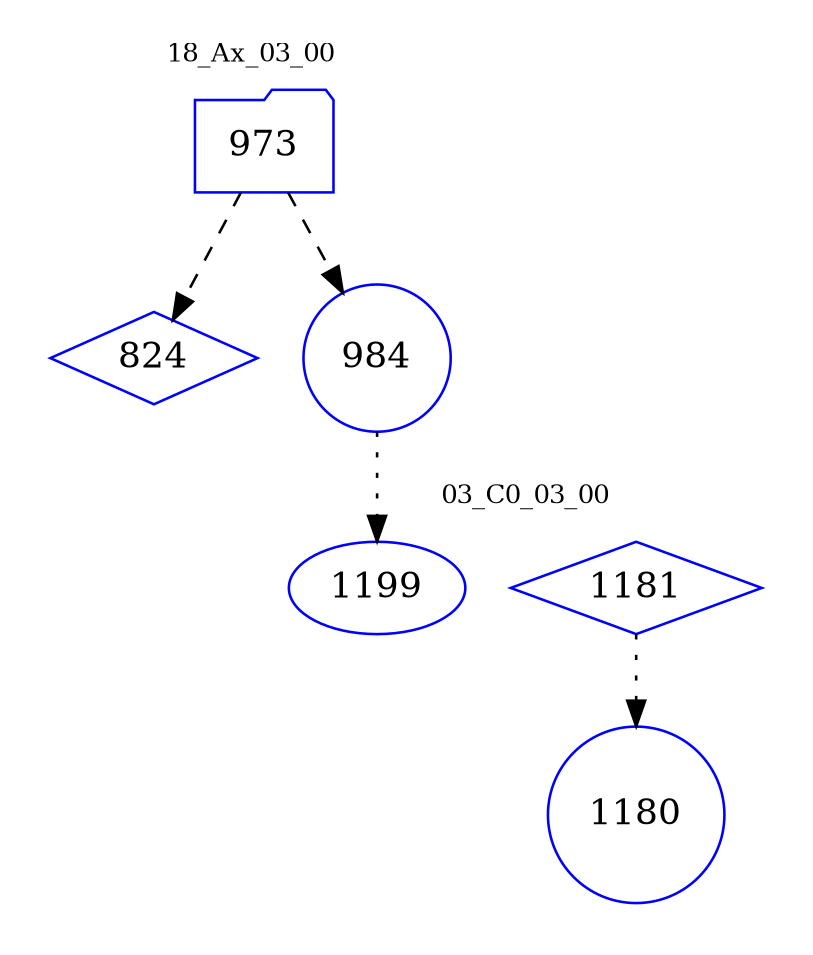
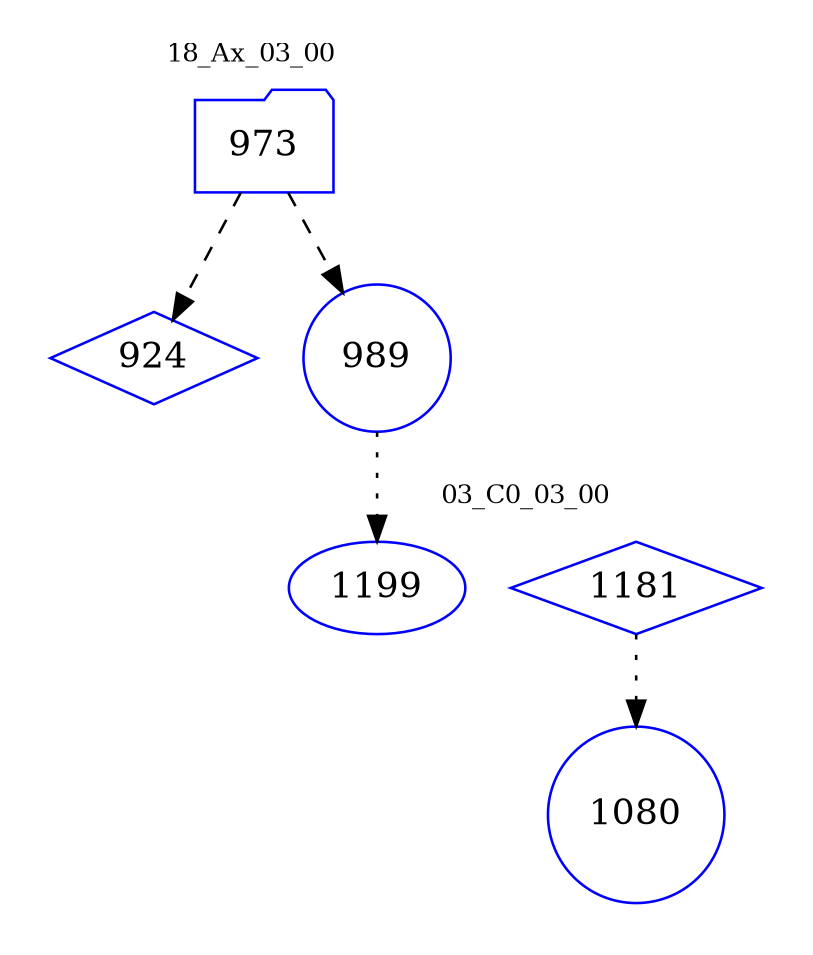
(154, 358) -> (154, 358)
(377, 358) -> (377, 358)
(636, 815) -> (636, 815)
